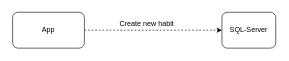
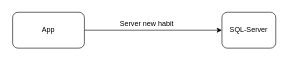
(147, 24) -> (147, 24)
(151, 30) -> (151, 30)
